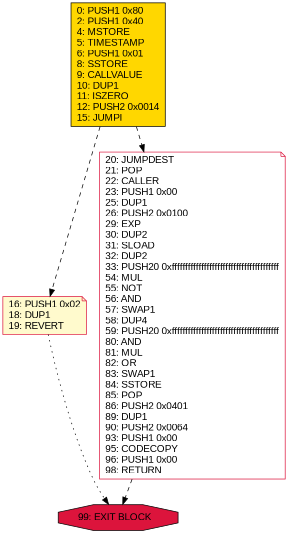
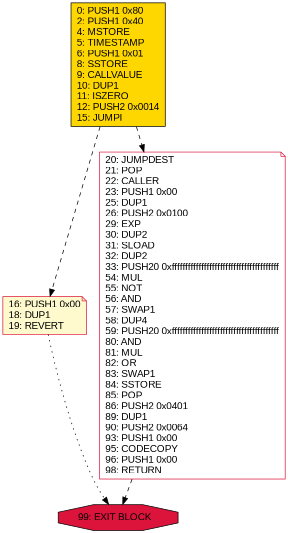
(45, 316) -> (45, 316)
